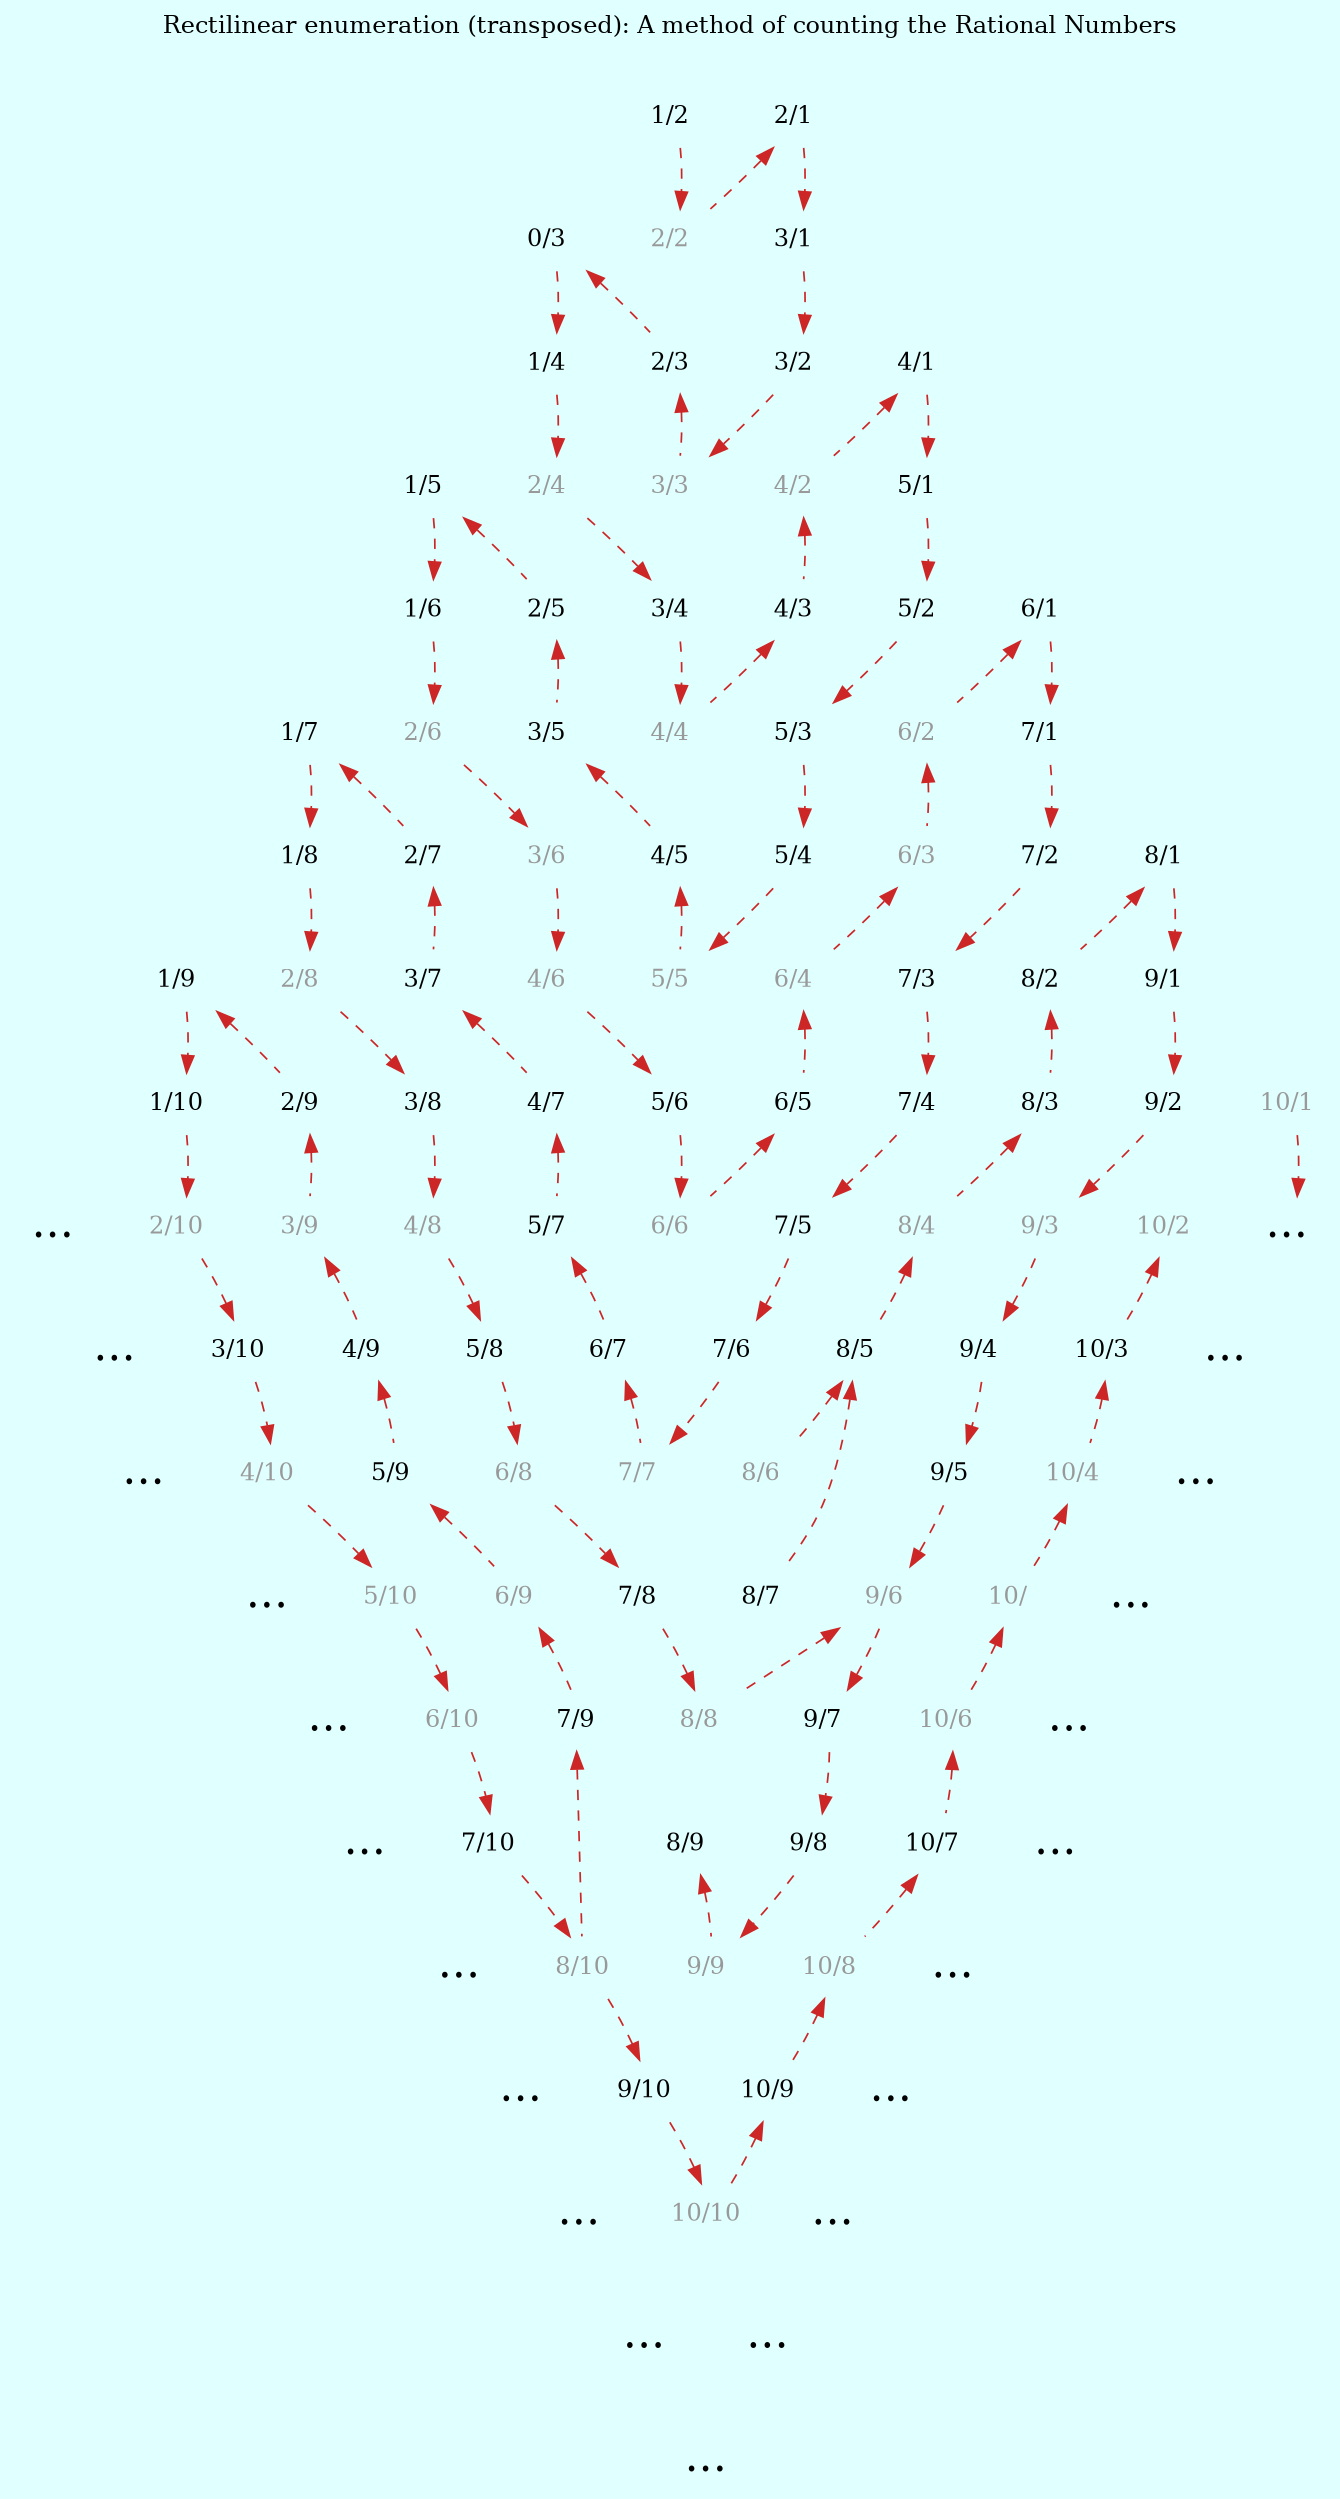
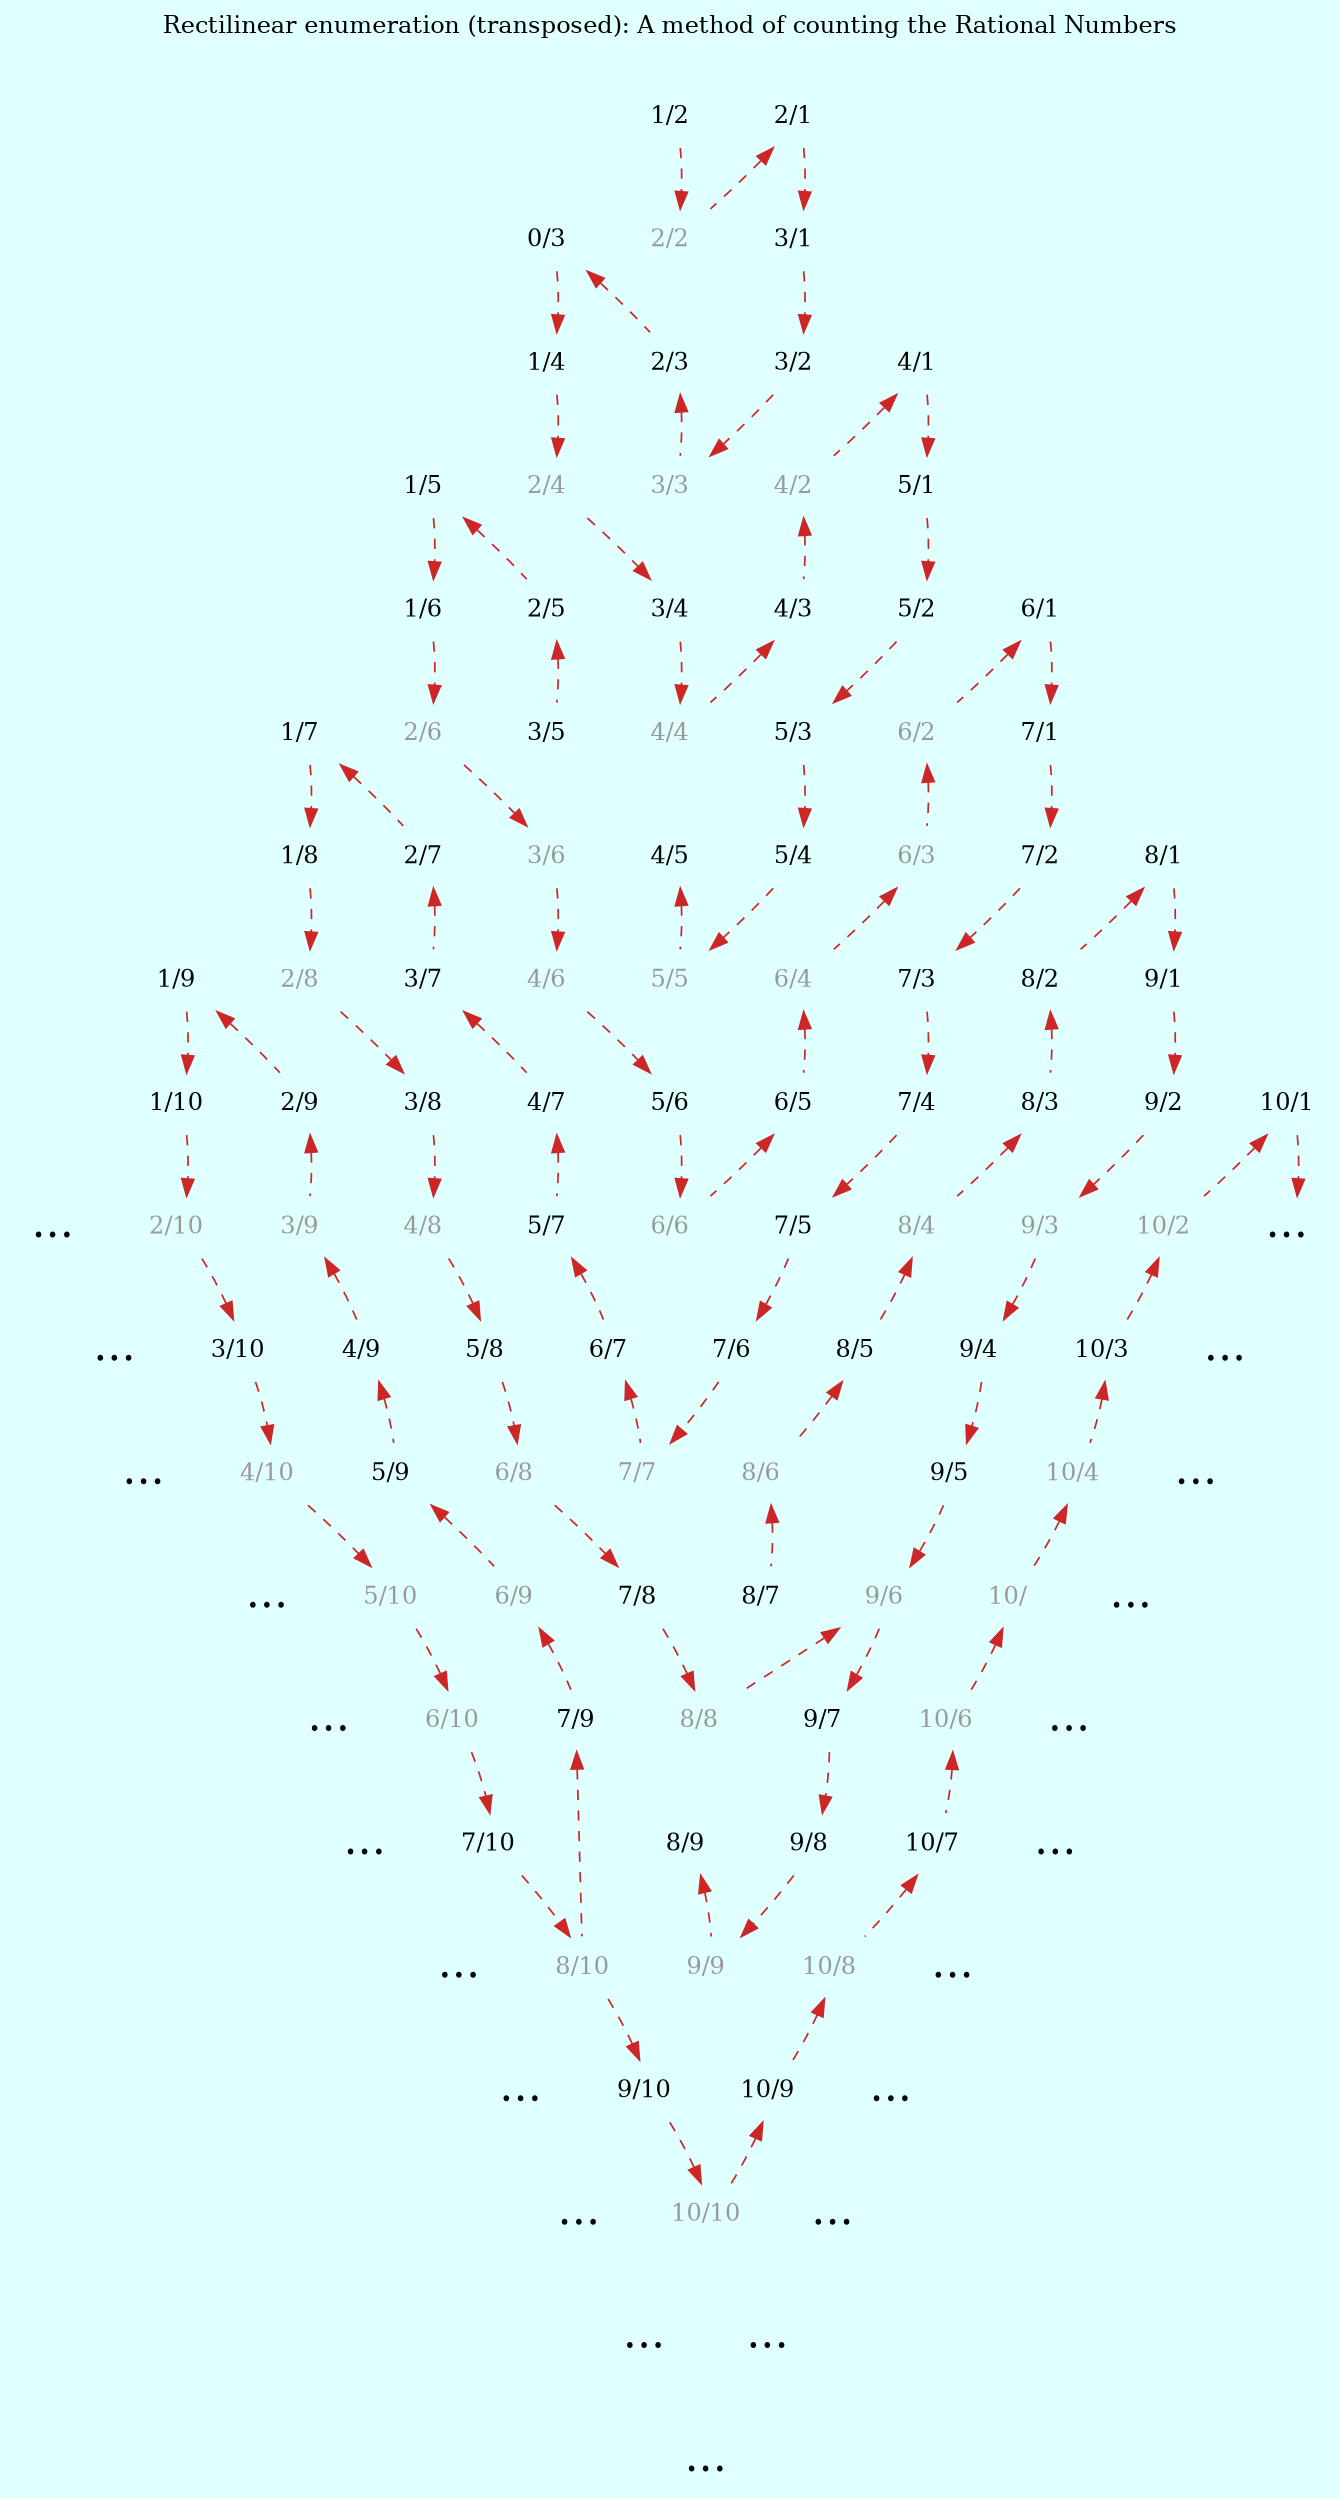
(626, 801) -> none
(1287, 1104) -> (1287, 1104)
none -> (1230, 1172)
(829, 1487) -> (772, 1544)
